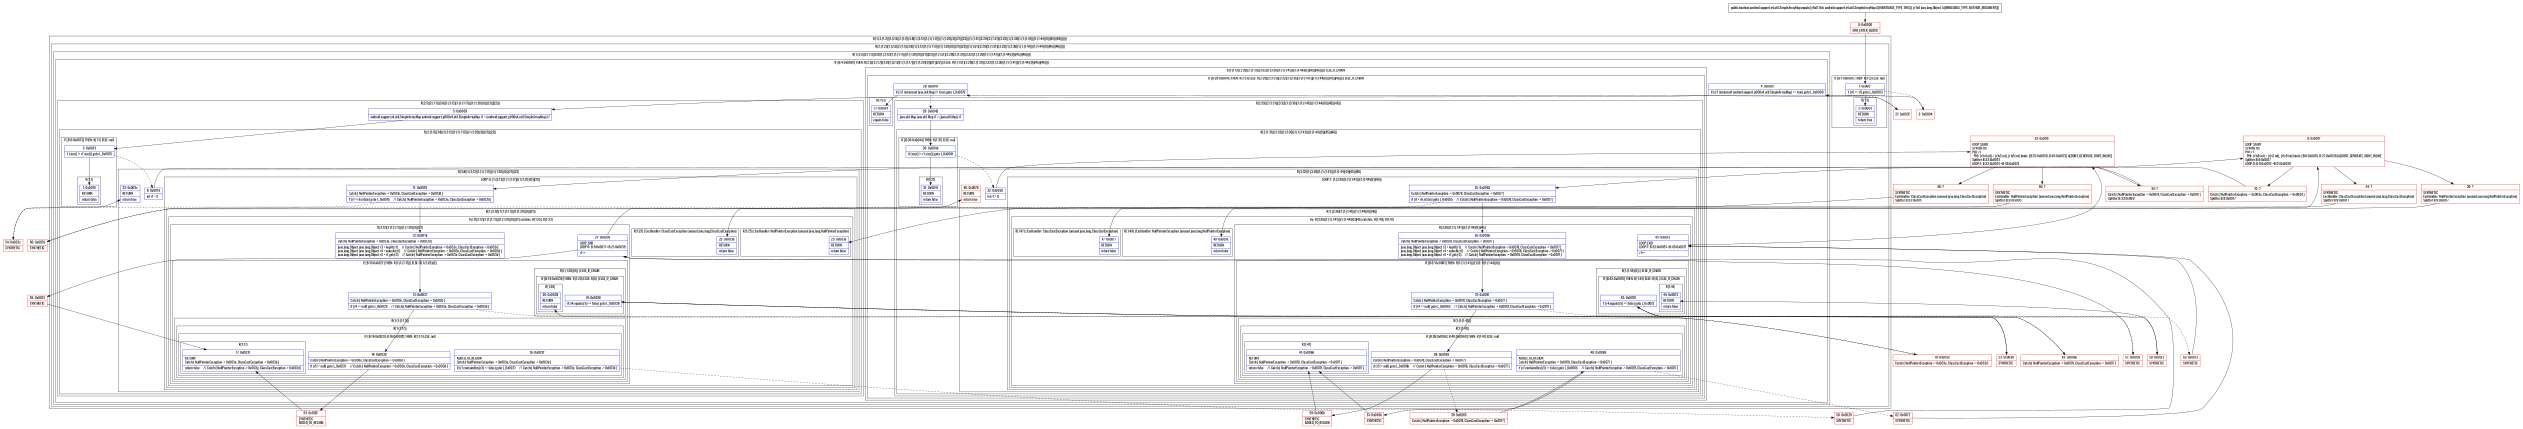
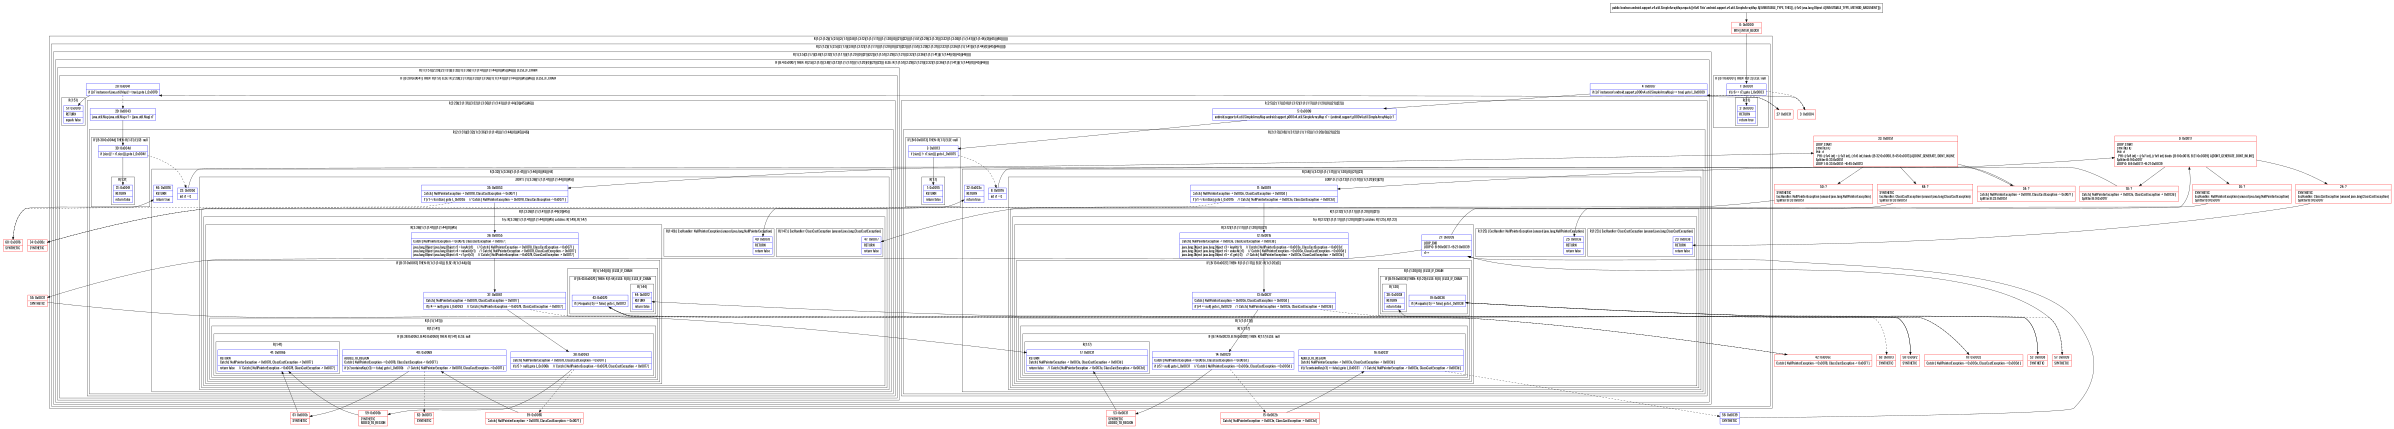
(971, 194) -> (163, 194)
(1663, 245) -> none
none -> (1270, 418)
(1844, 418) -> (1730, 418)
